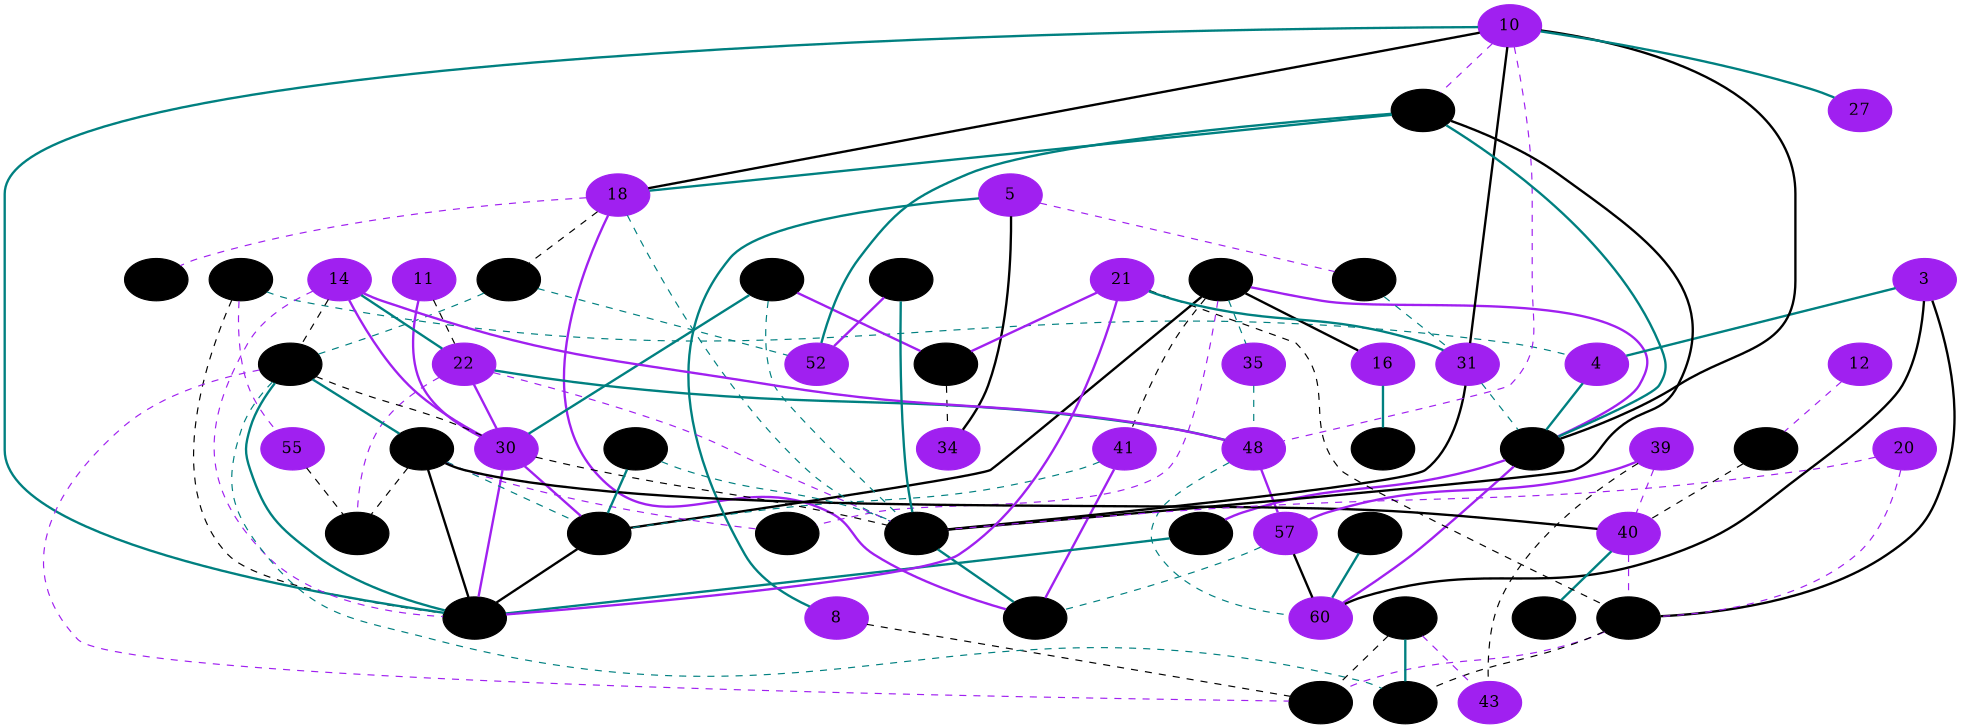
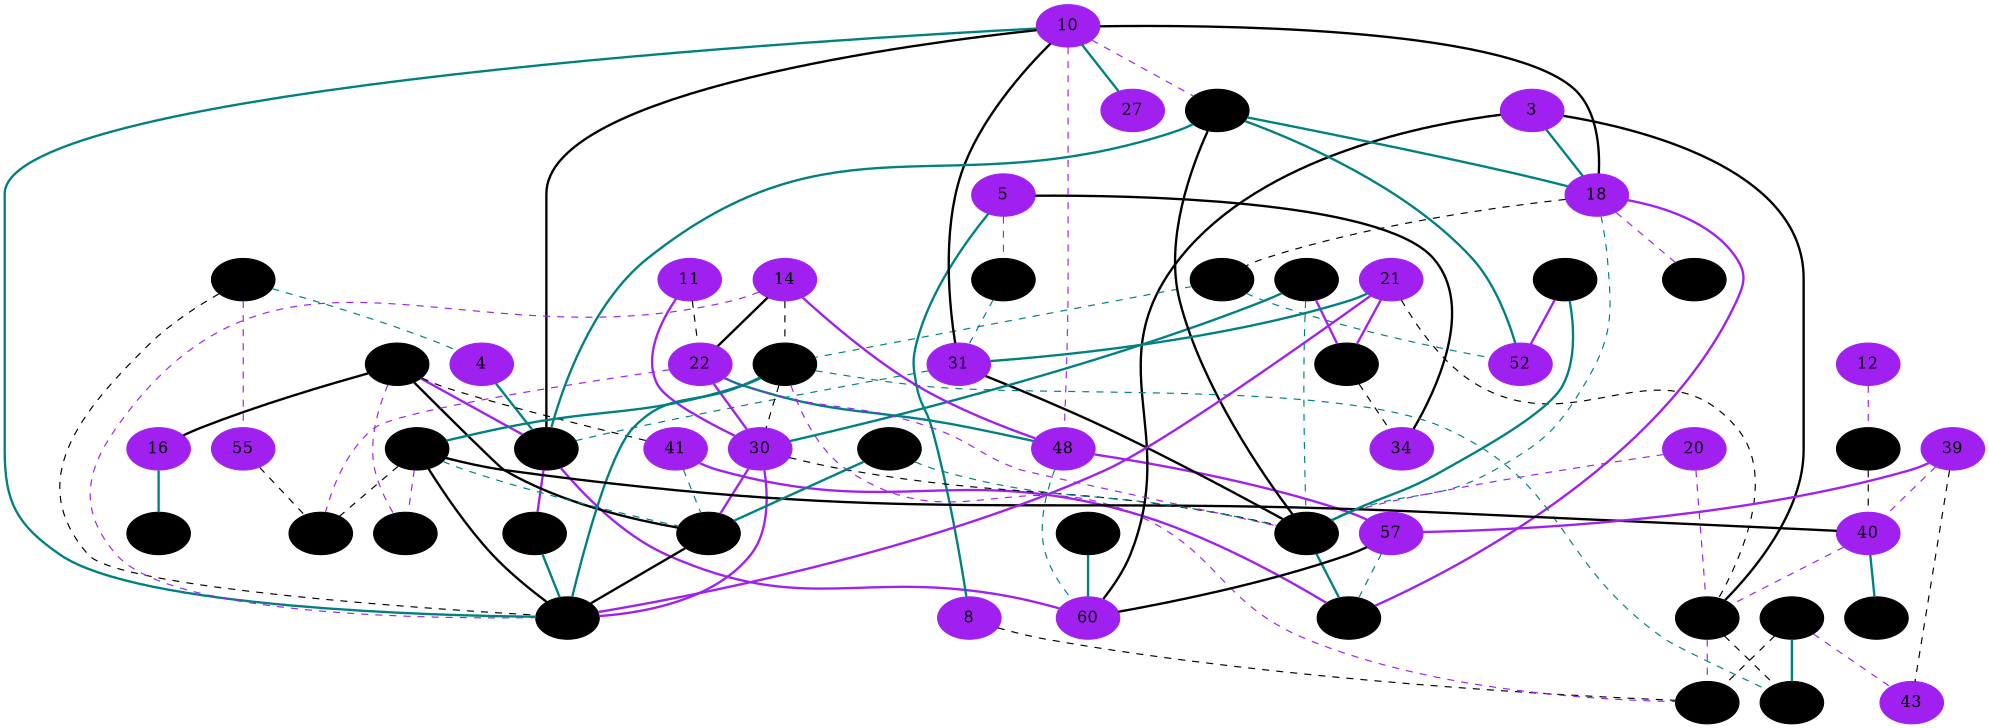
(1761, 322) -> (1565, 153)
(422, 335) -> (743, 322)
(1254, 364) -> none
(403, 380) -> none
